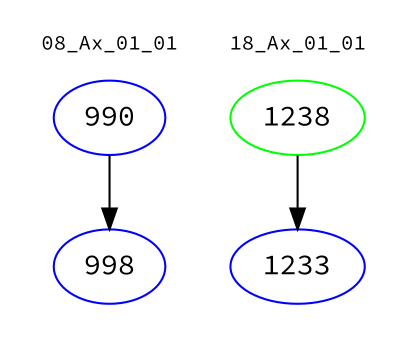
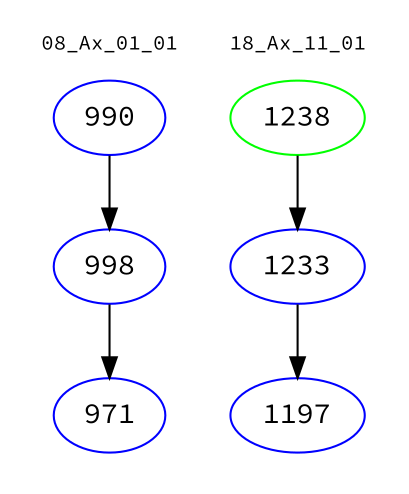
(299, 44) -> (299, 44)
none -> (110, 415)
none -> (298, 415)
